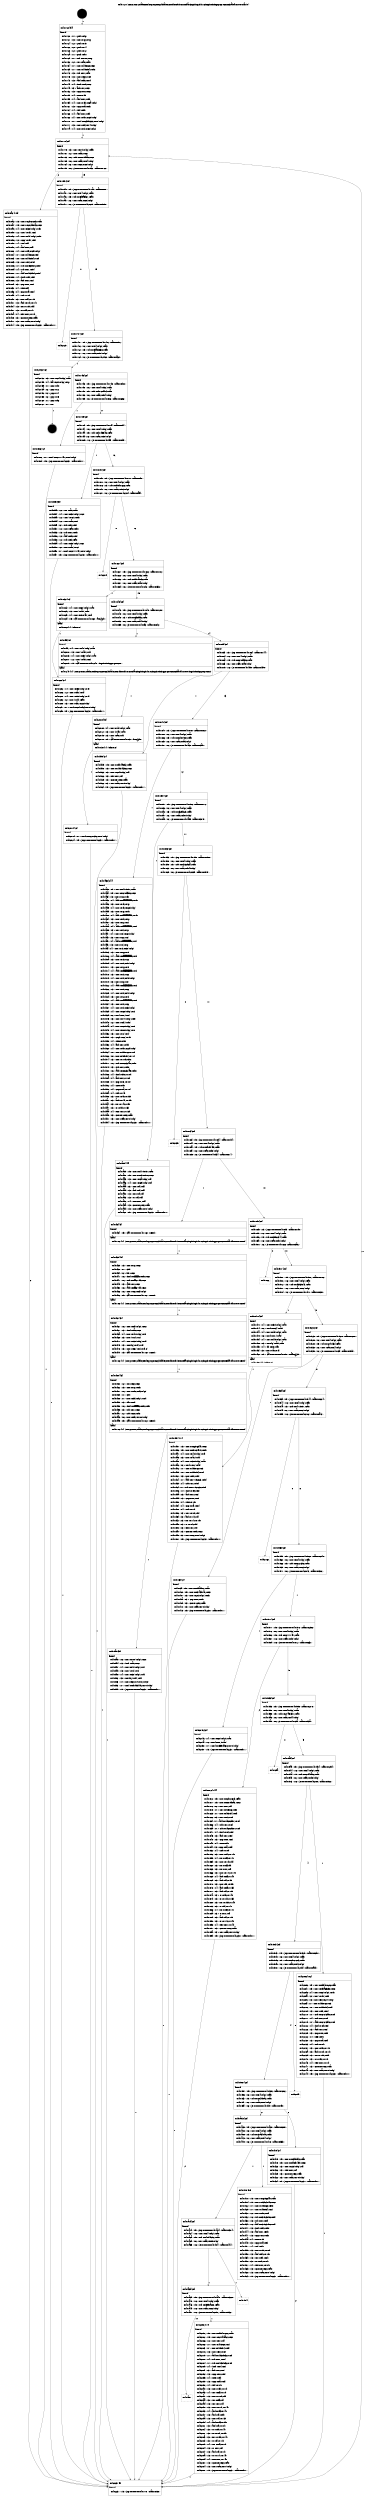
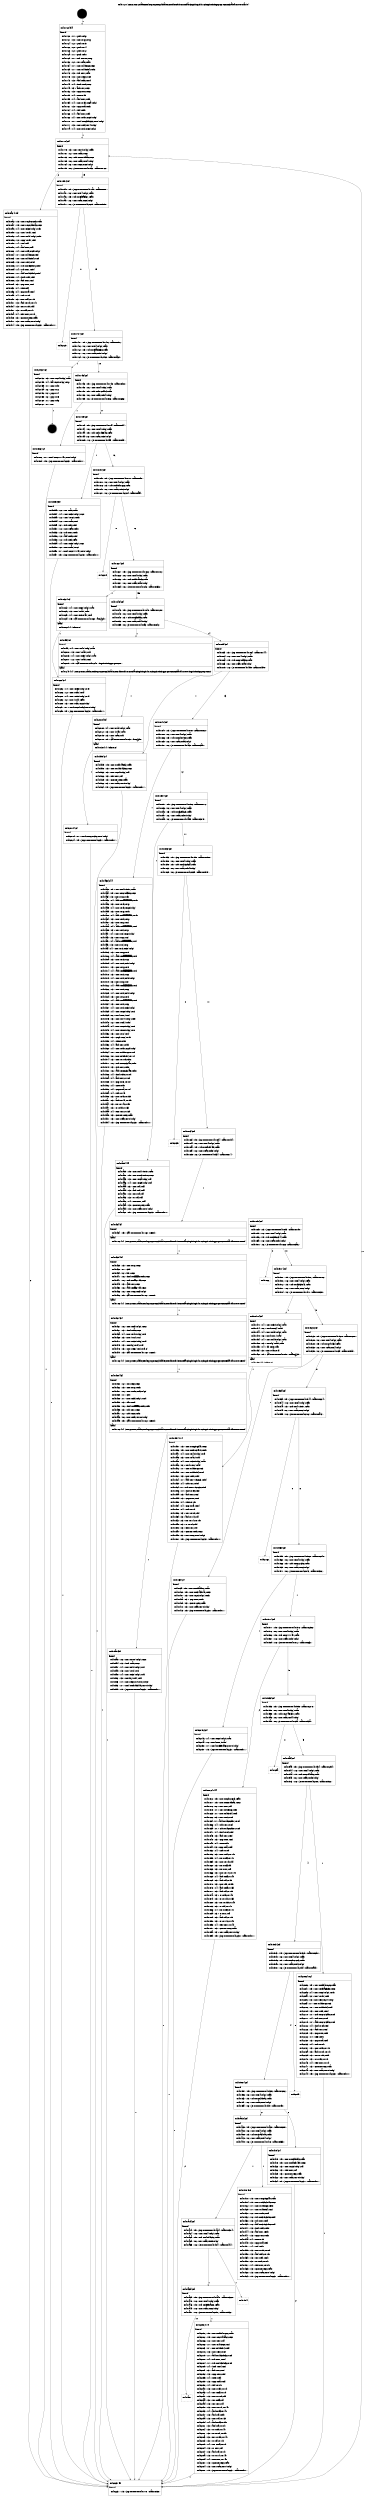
none -> (98, 366)
(138, 593) -> (138, 593)
(242, 1188) -> none
